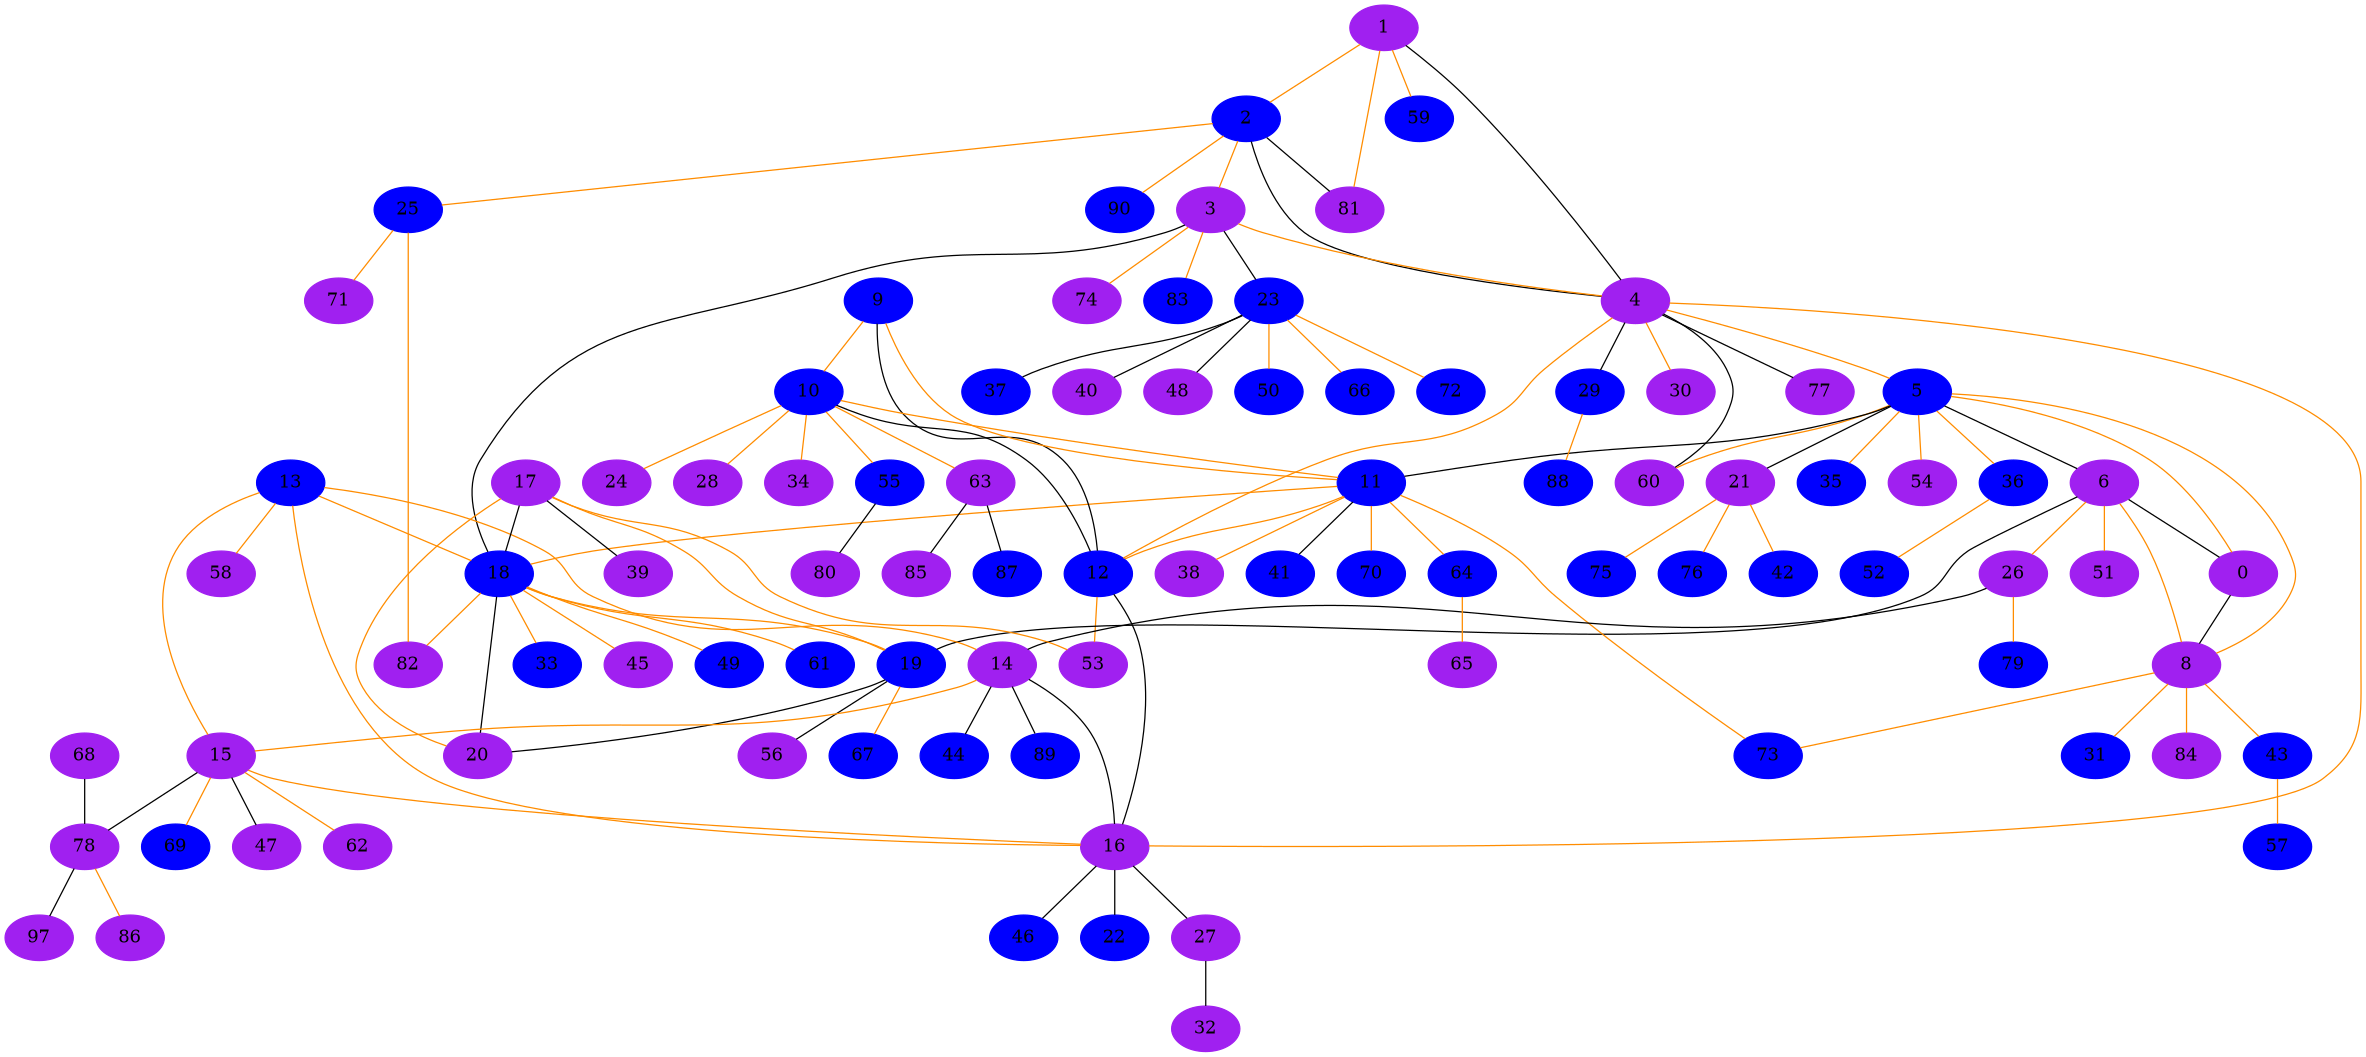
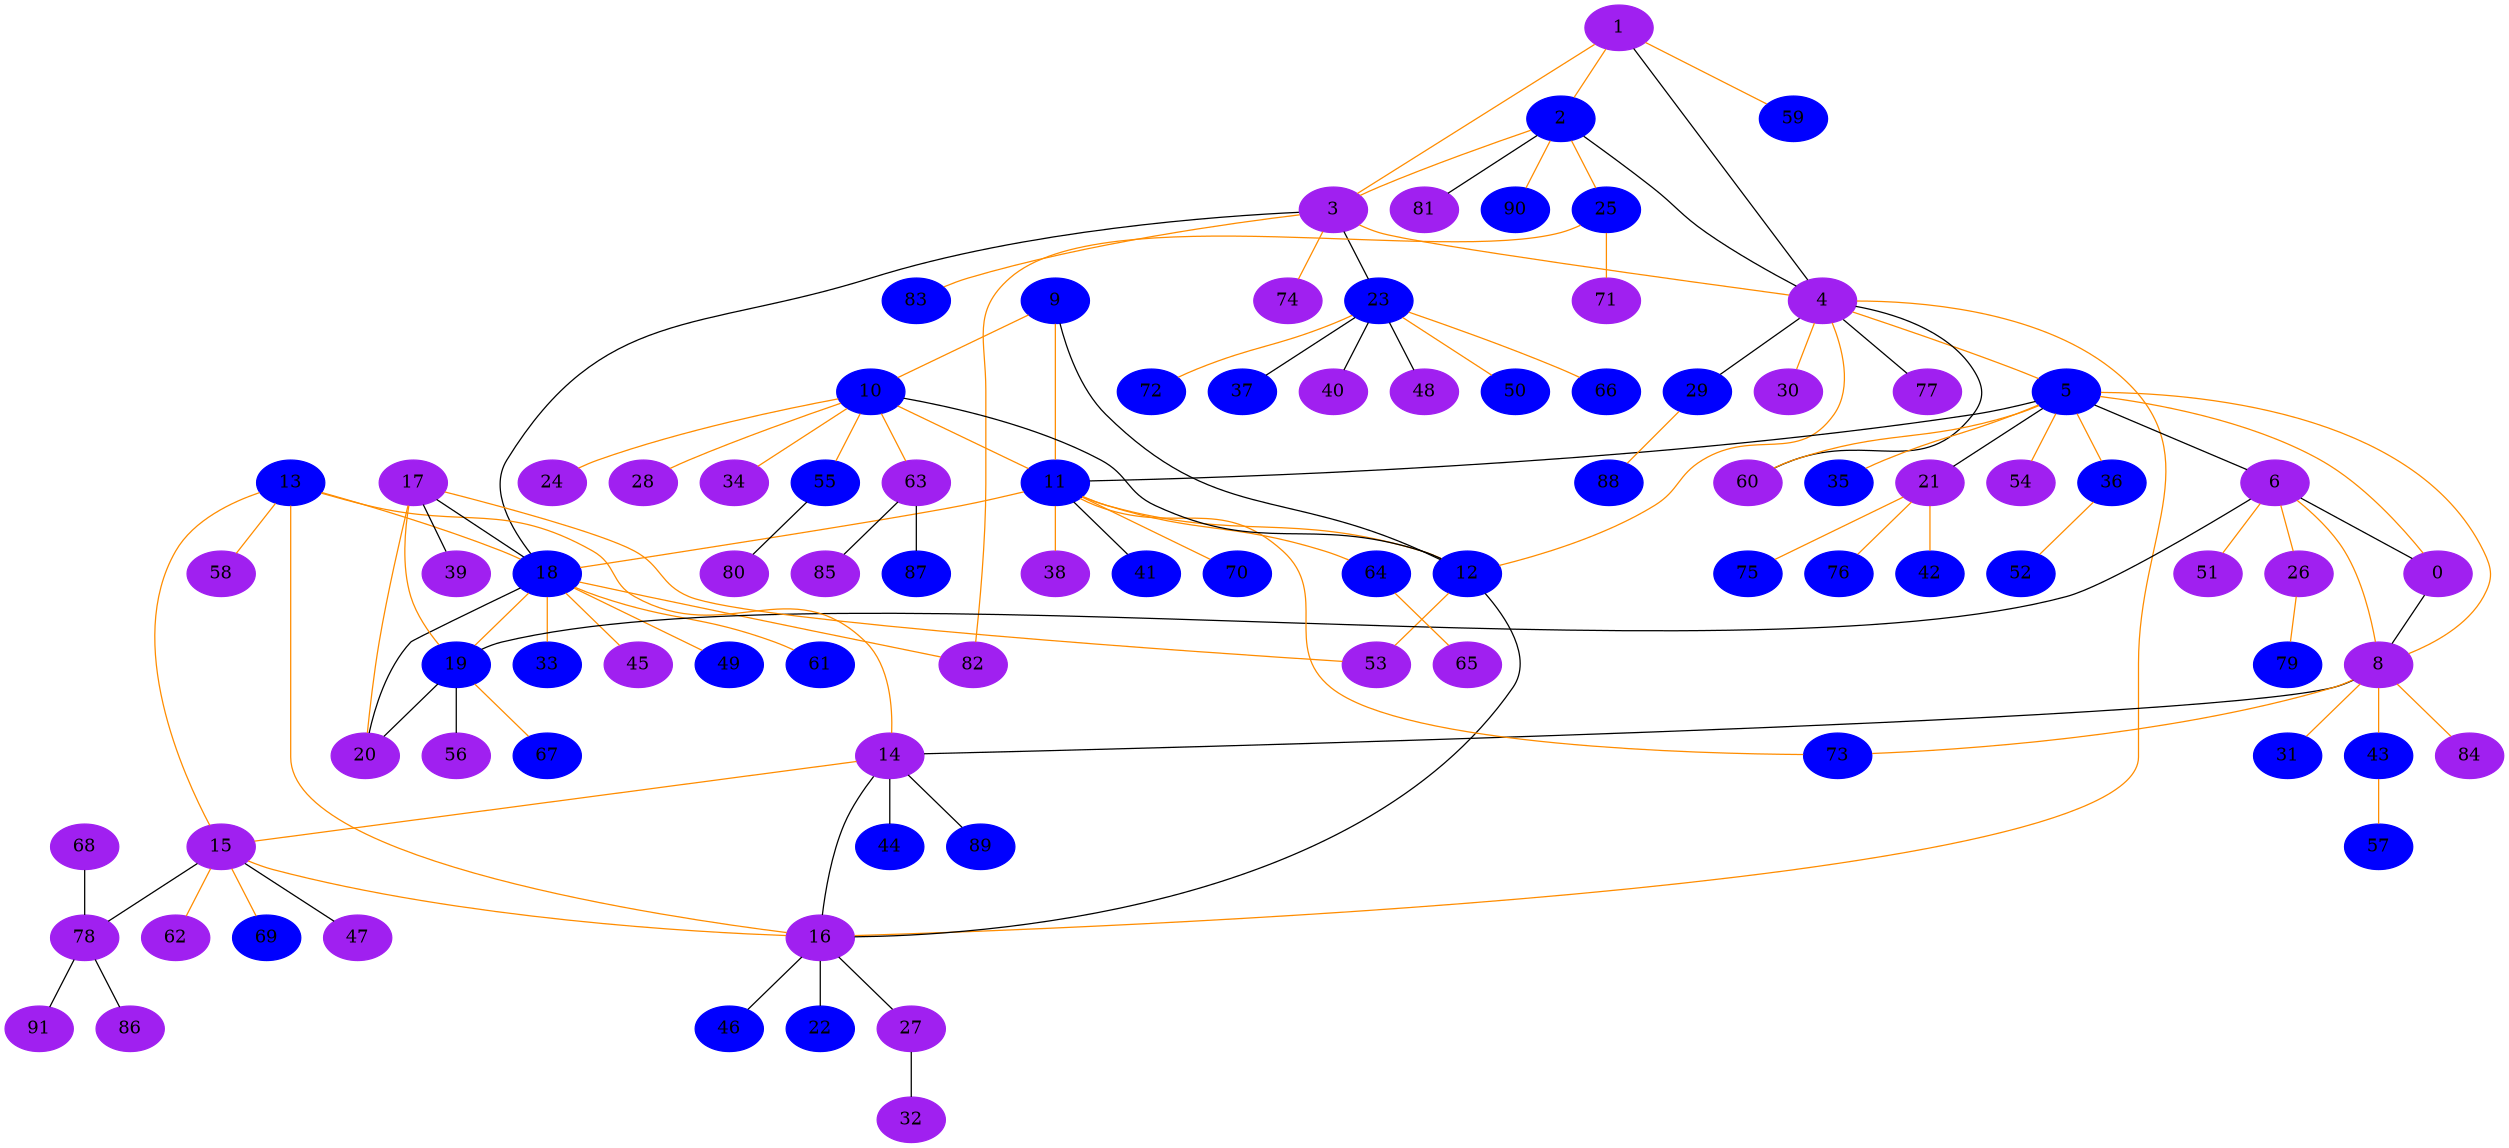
(1367, 119) -> (1476, 119)
(1507, 616) -> (1640, 732)
(107, 892) -> (107, 983)
(39, 938) -> (39, 1029)
